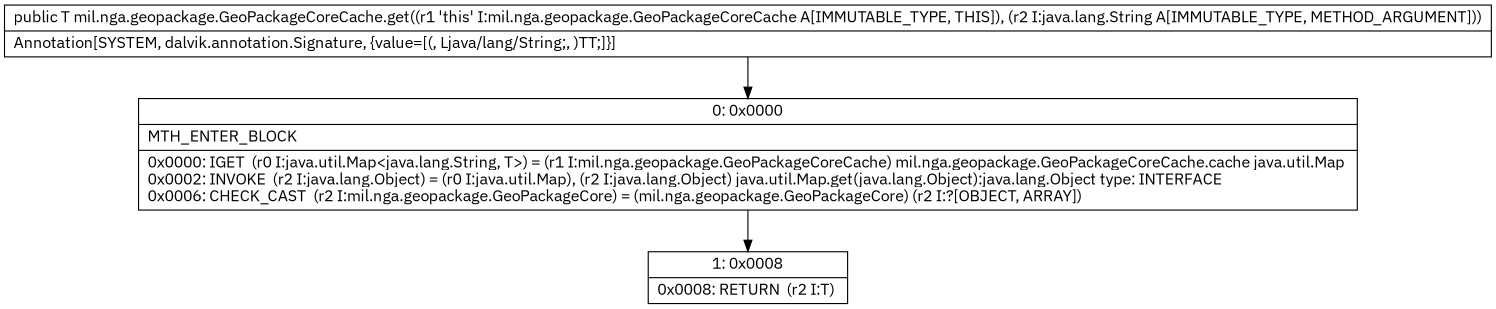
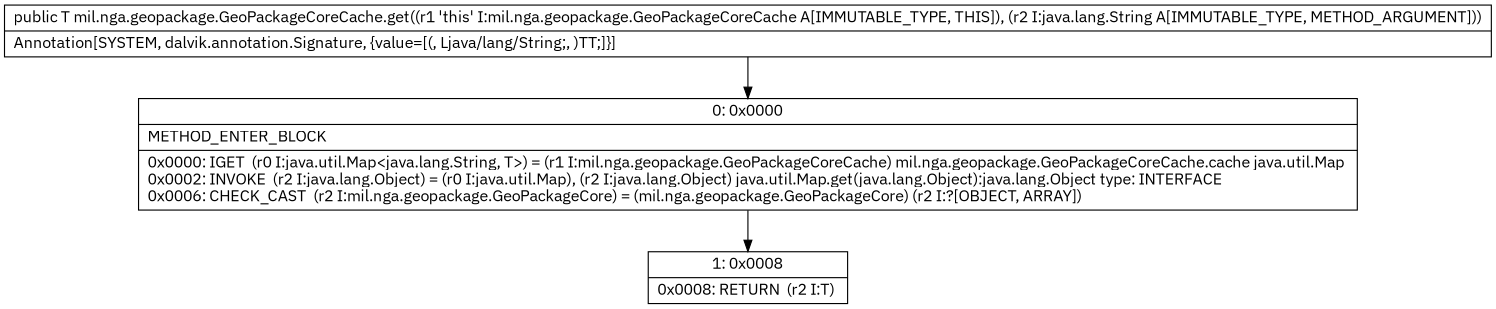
(222, 137) -> (238, 137)
